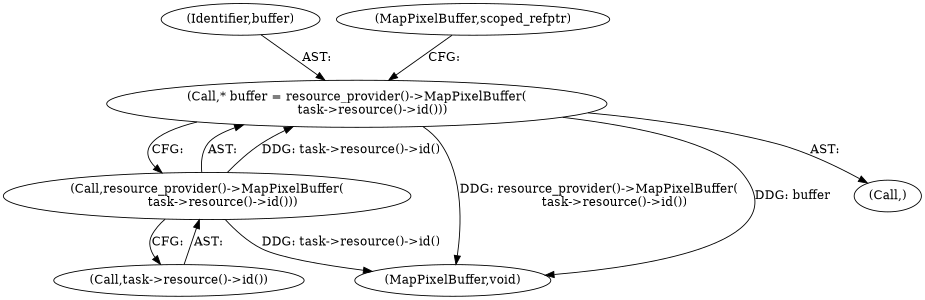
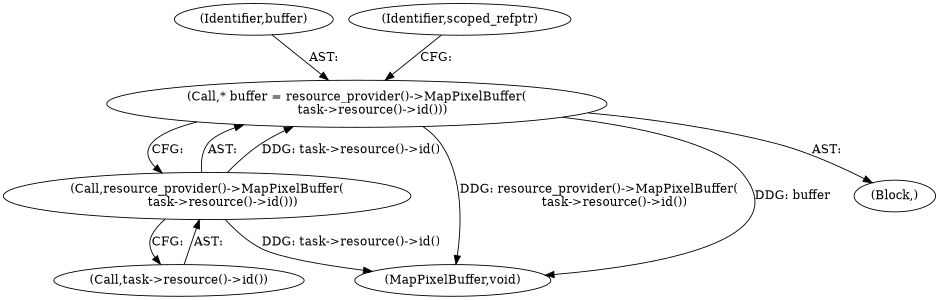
(473, 19) -> (460, 19)
(888, 196) -> (895, 196)
